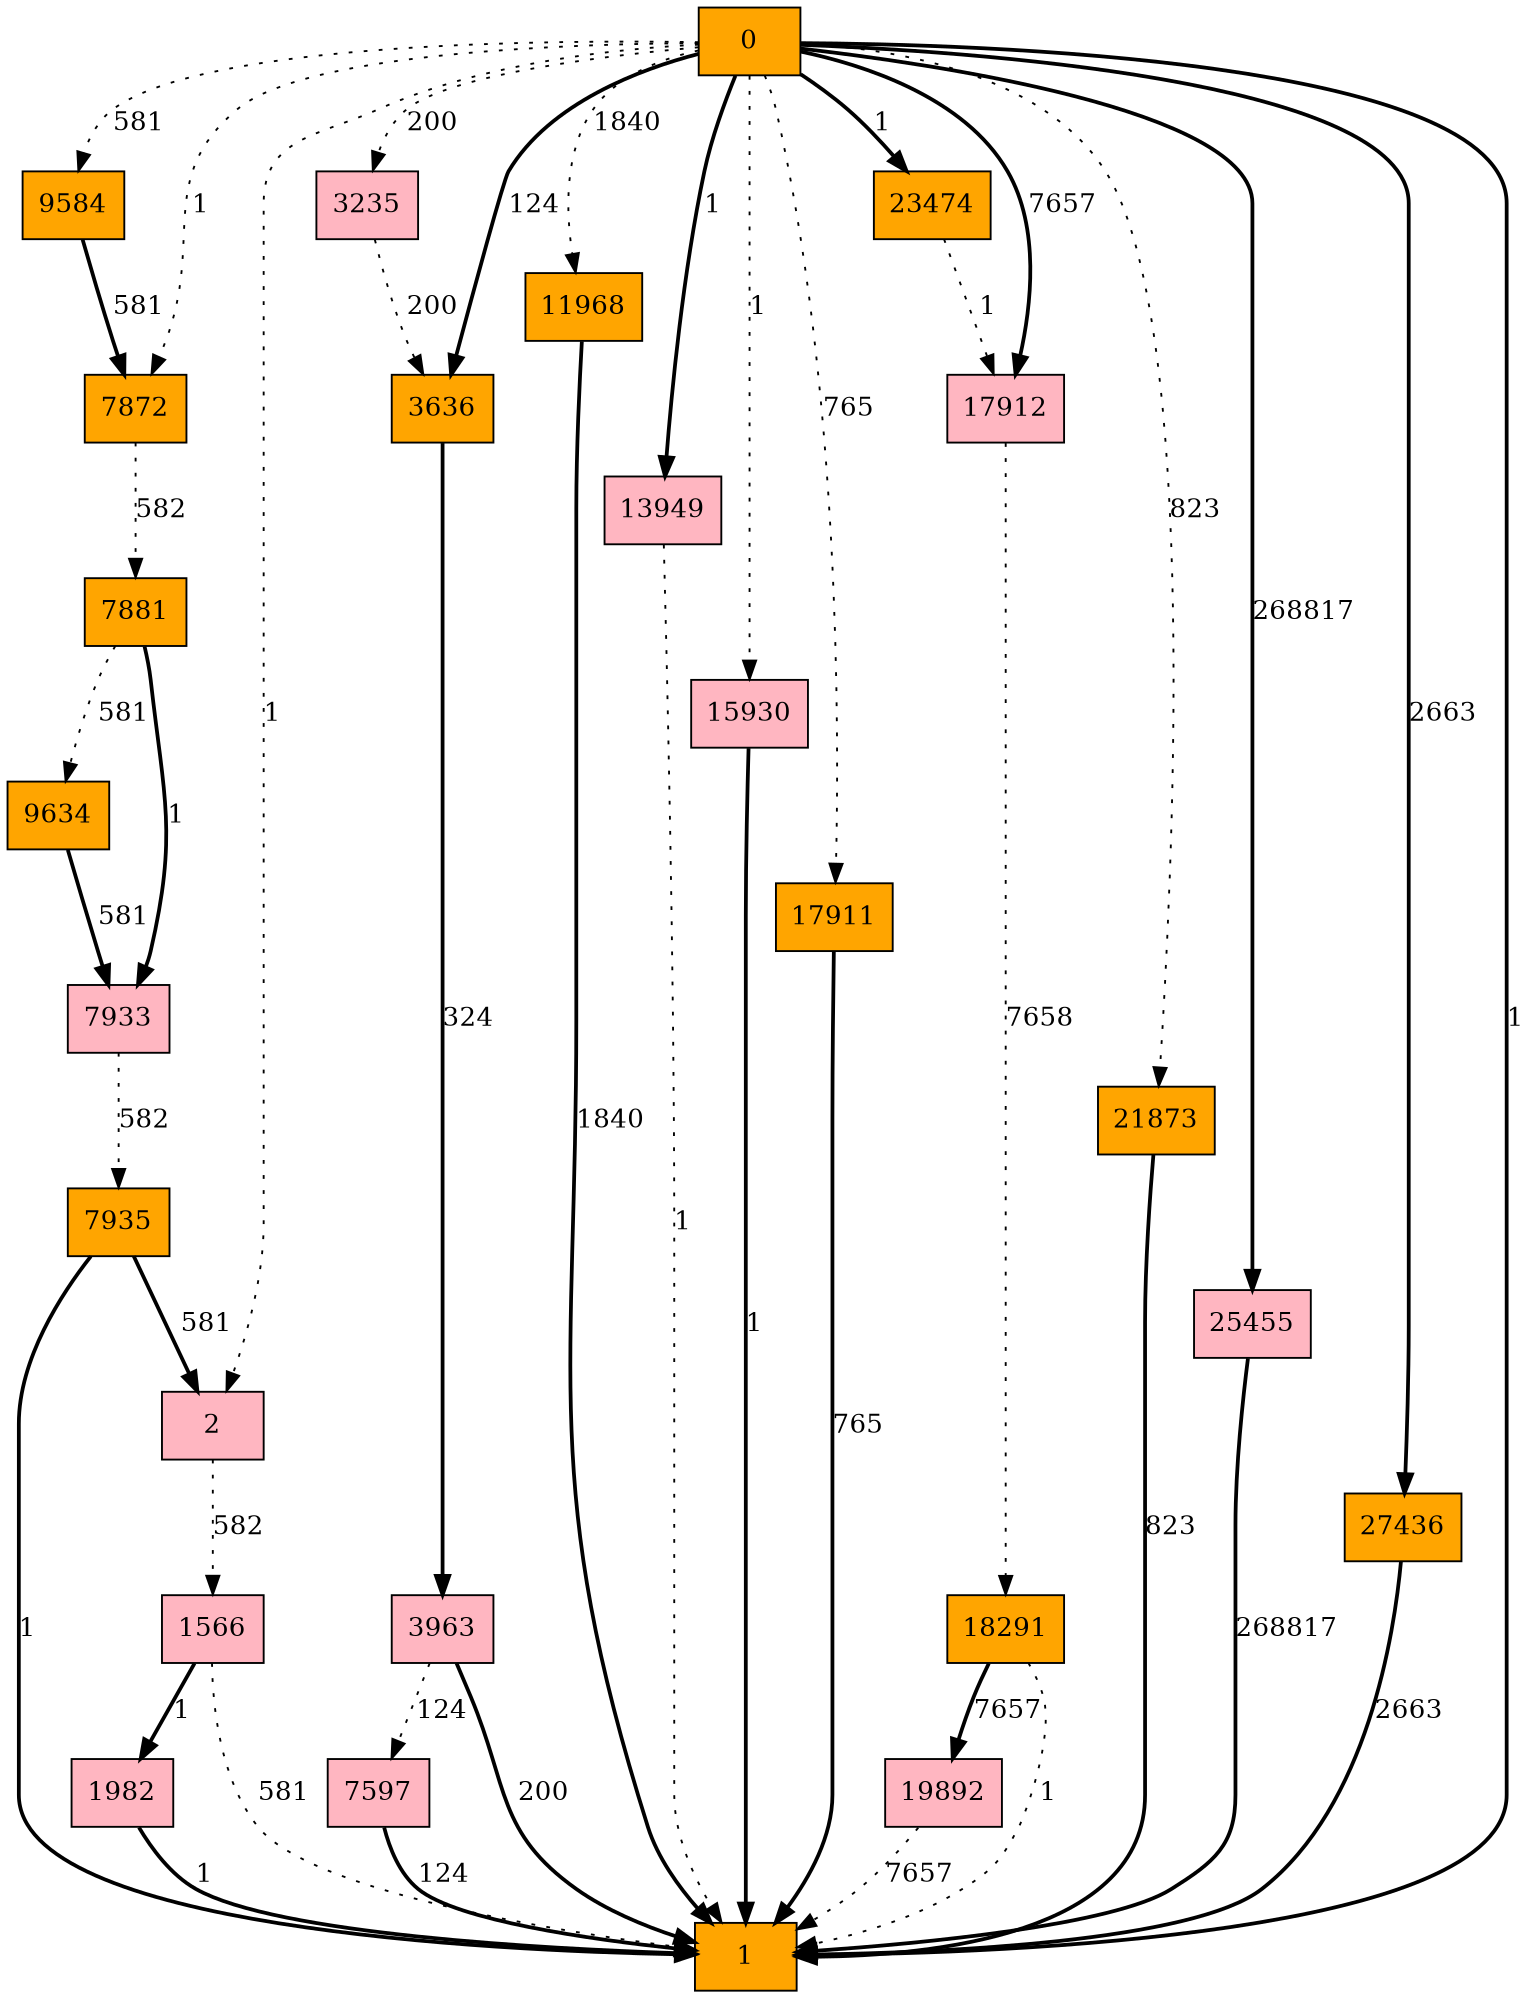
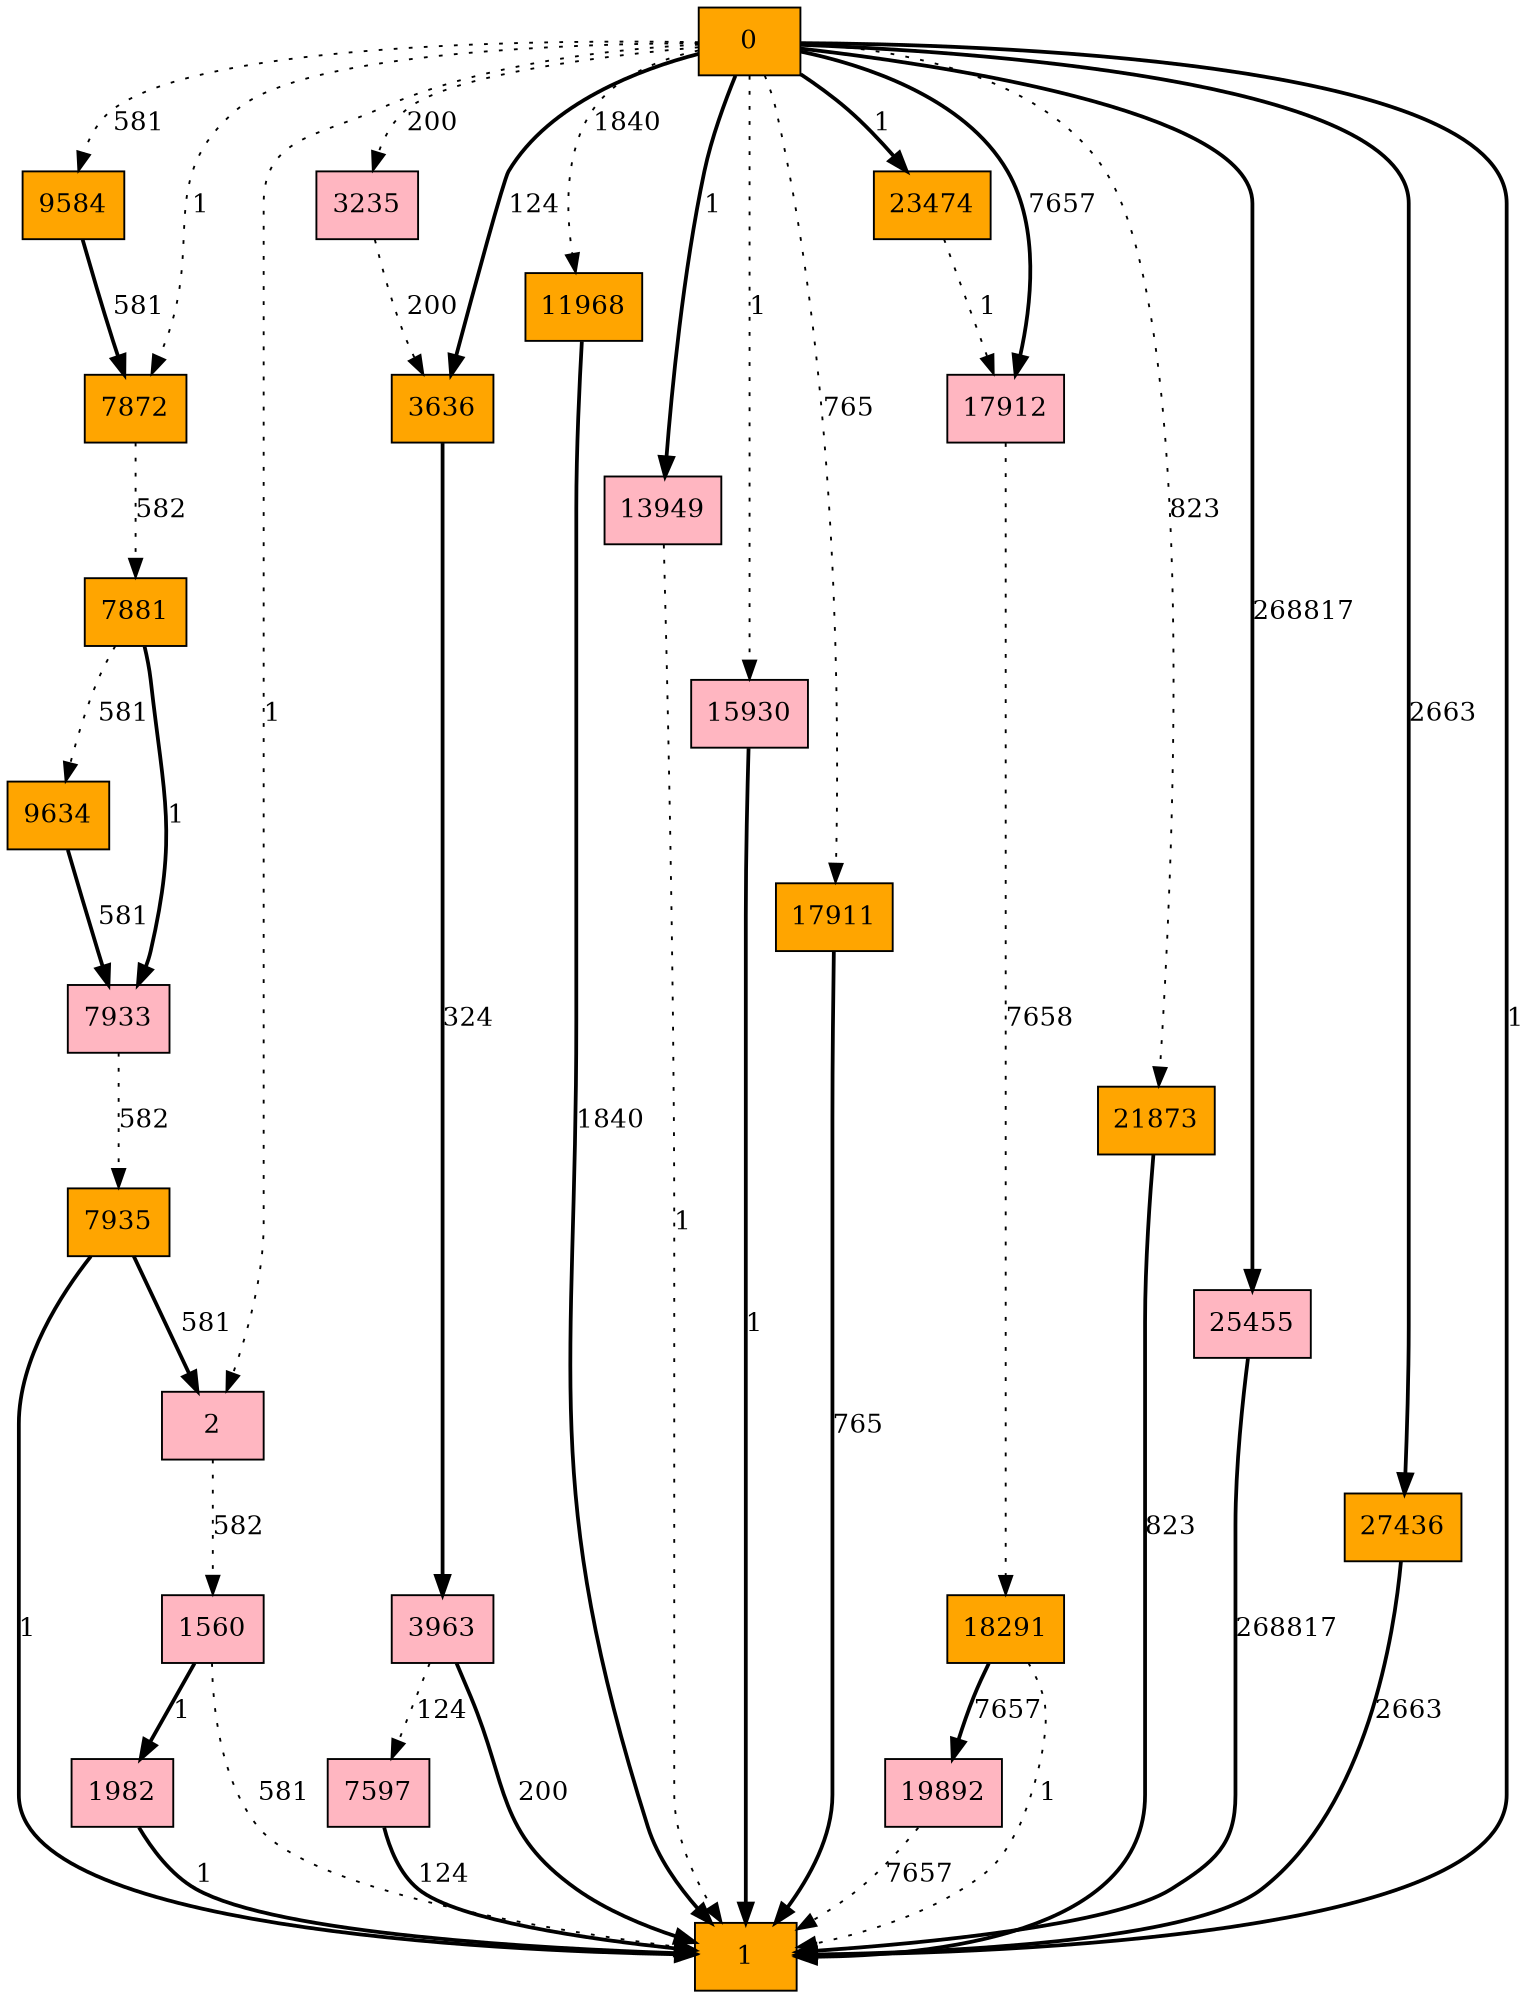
(213, 1629) -> (213, 1629)
